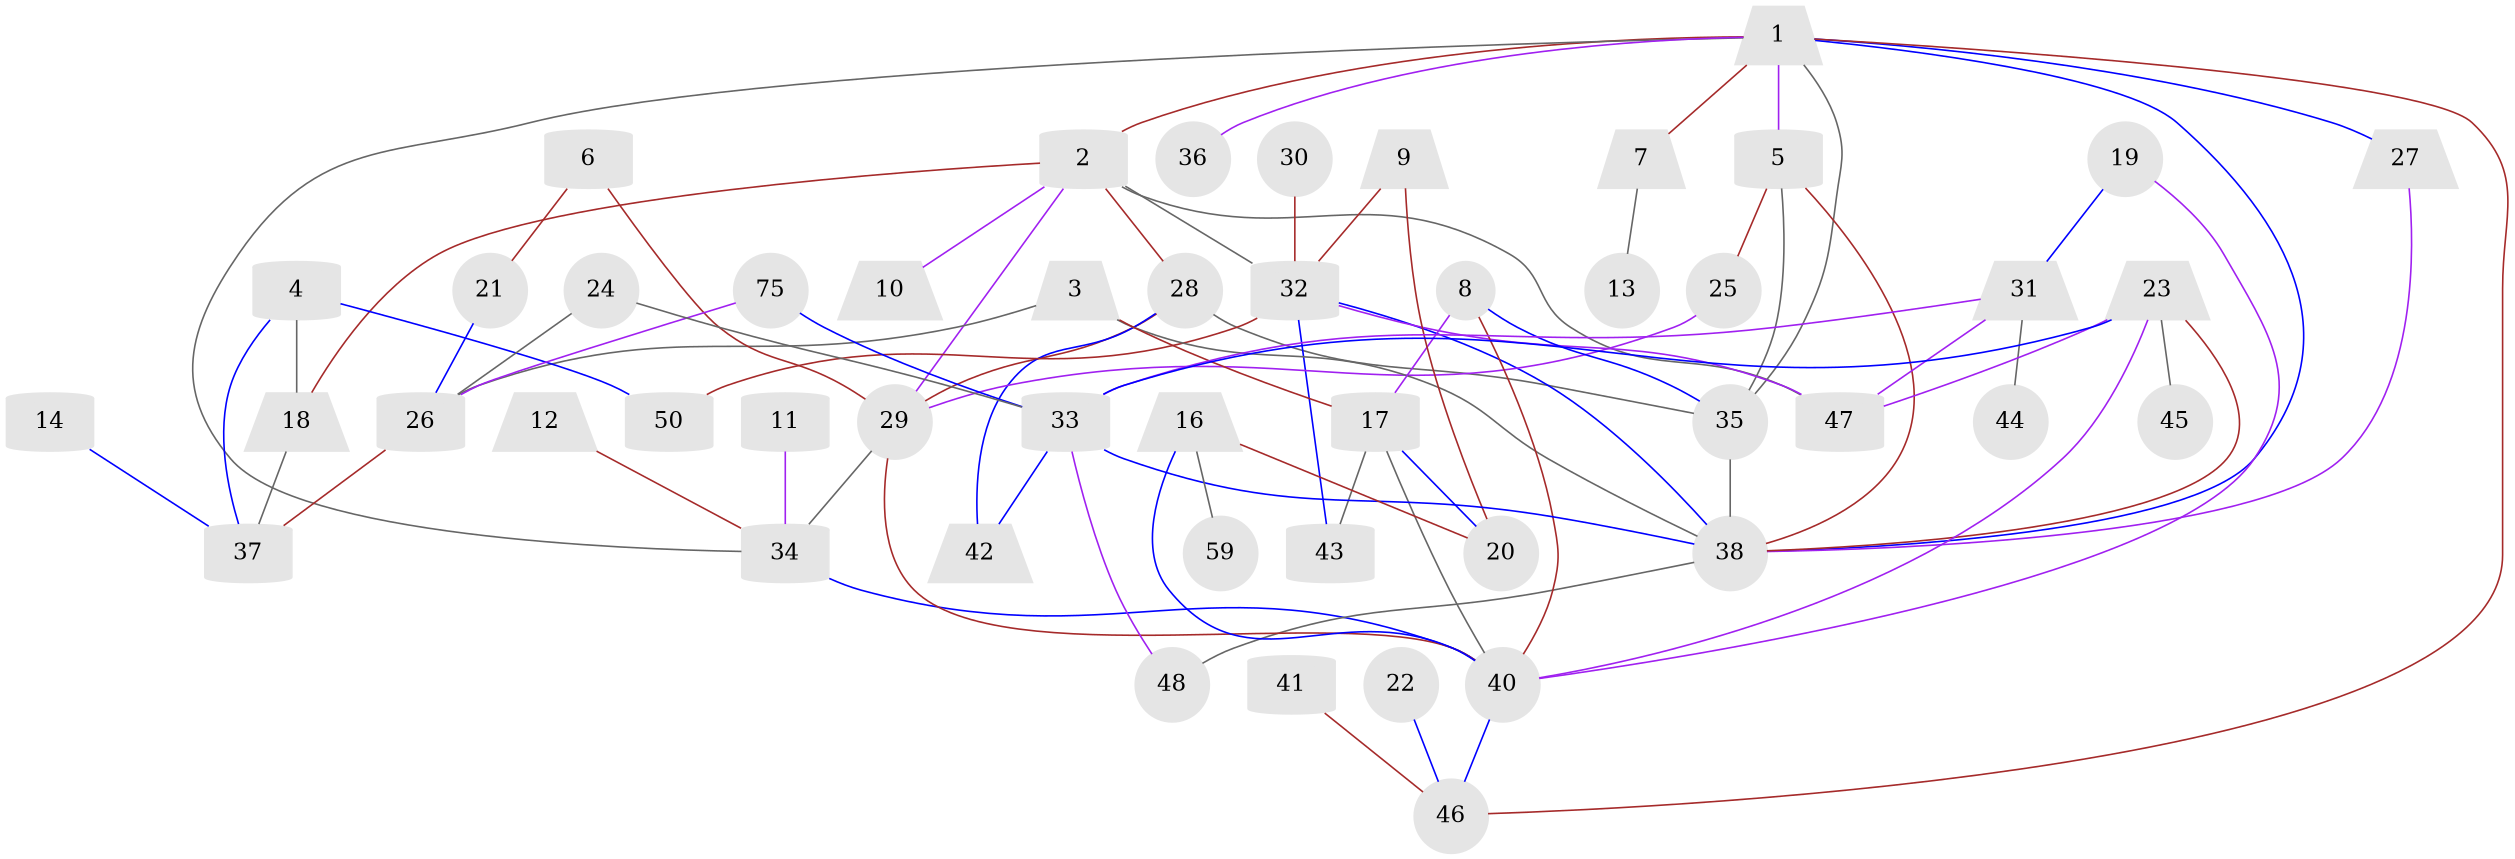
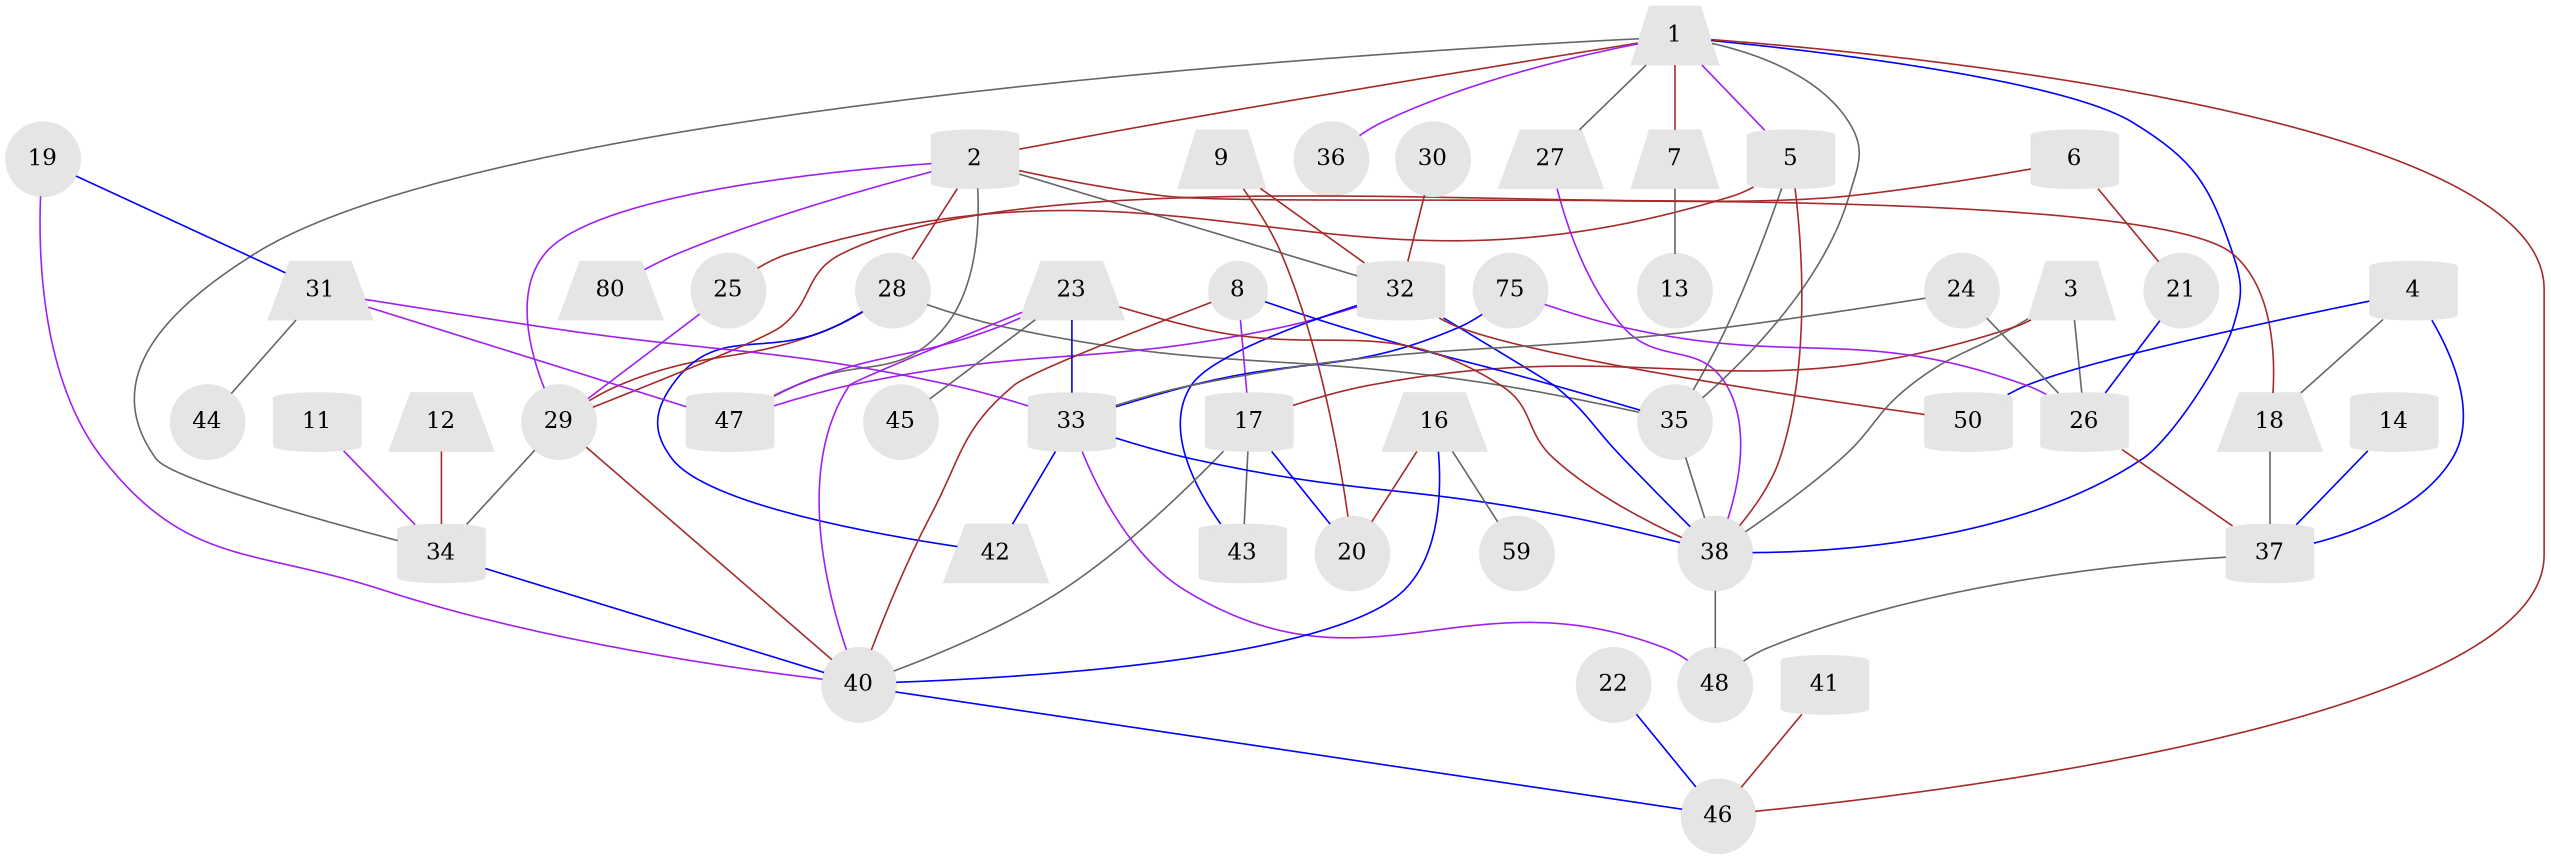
(2097, 70) -> (1613, 97)
(890, 291) -> (611, 291)
none -> (1980, 588)
